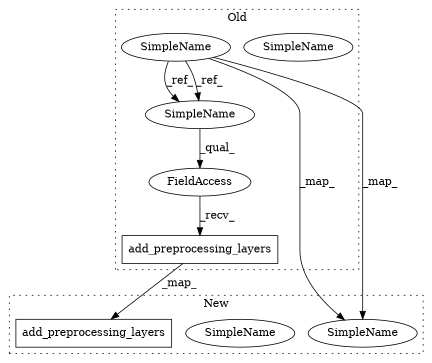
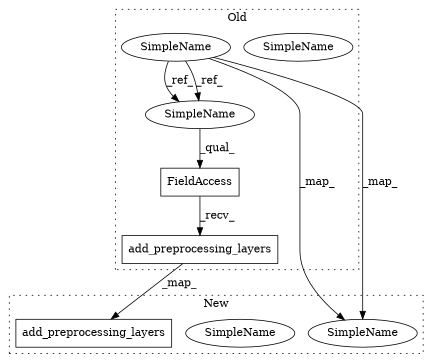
(200, 182) -> (200, 182)
